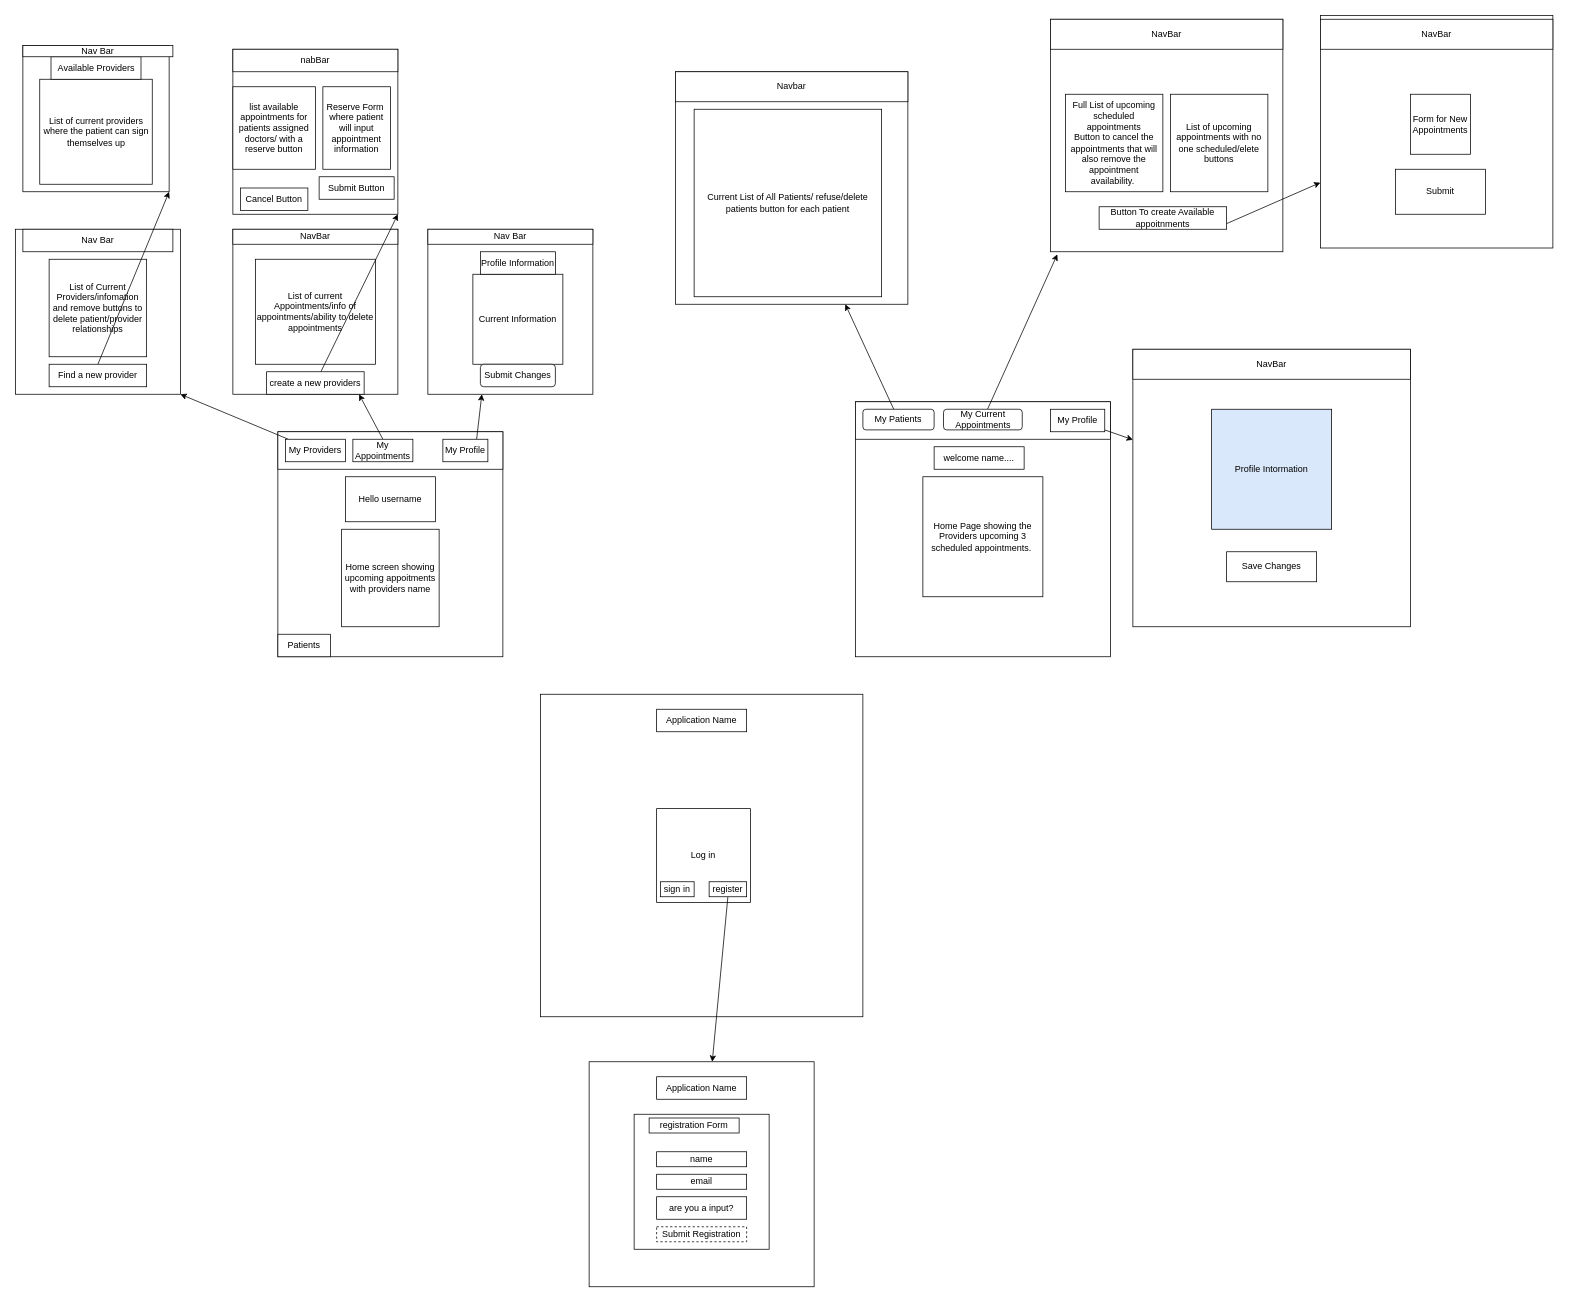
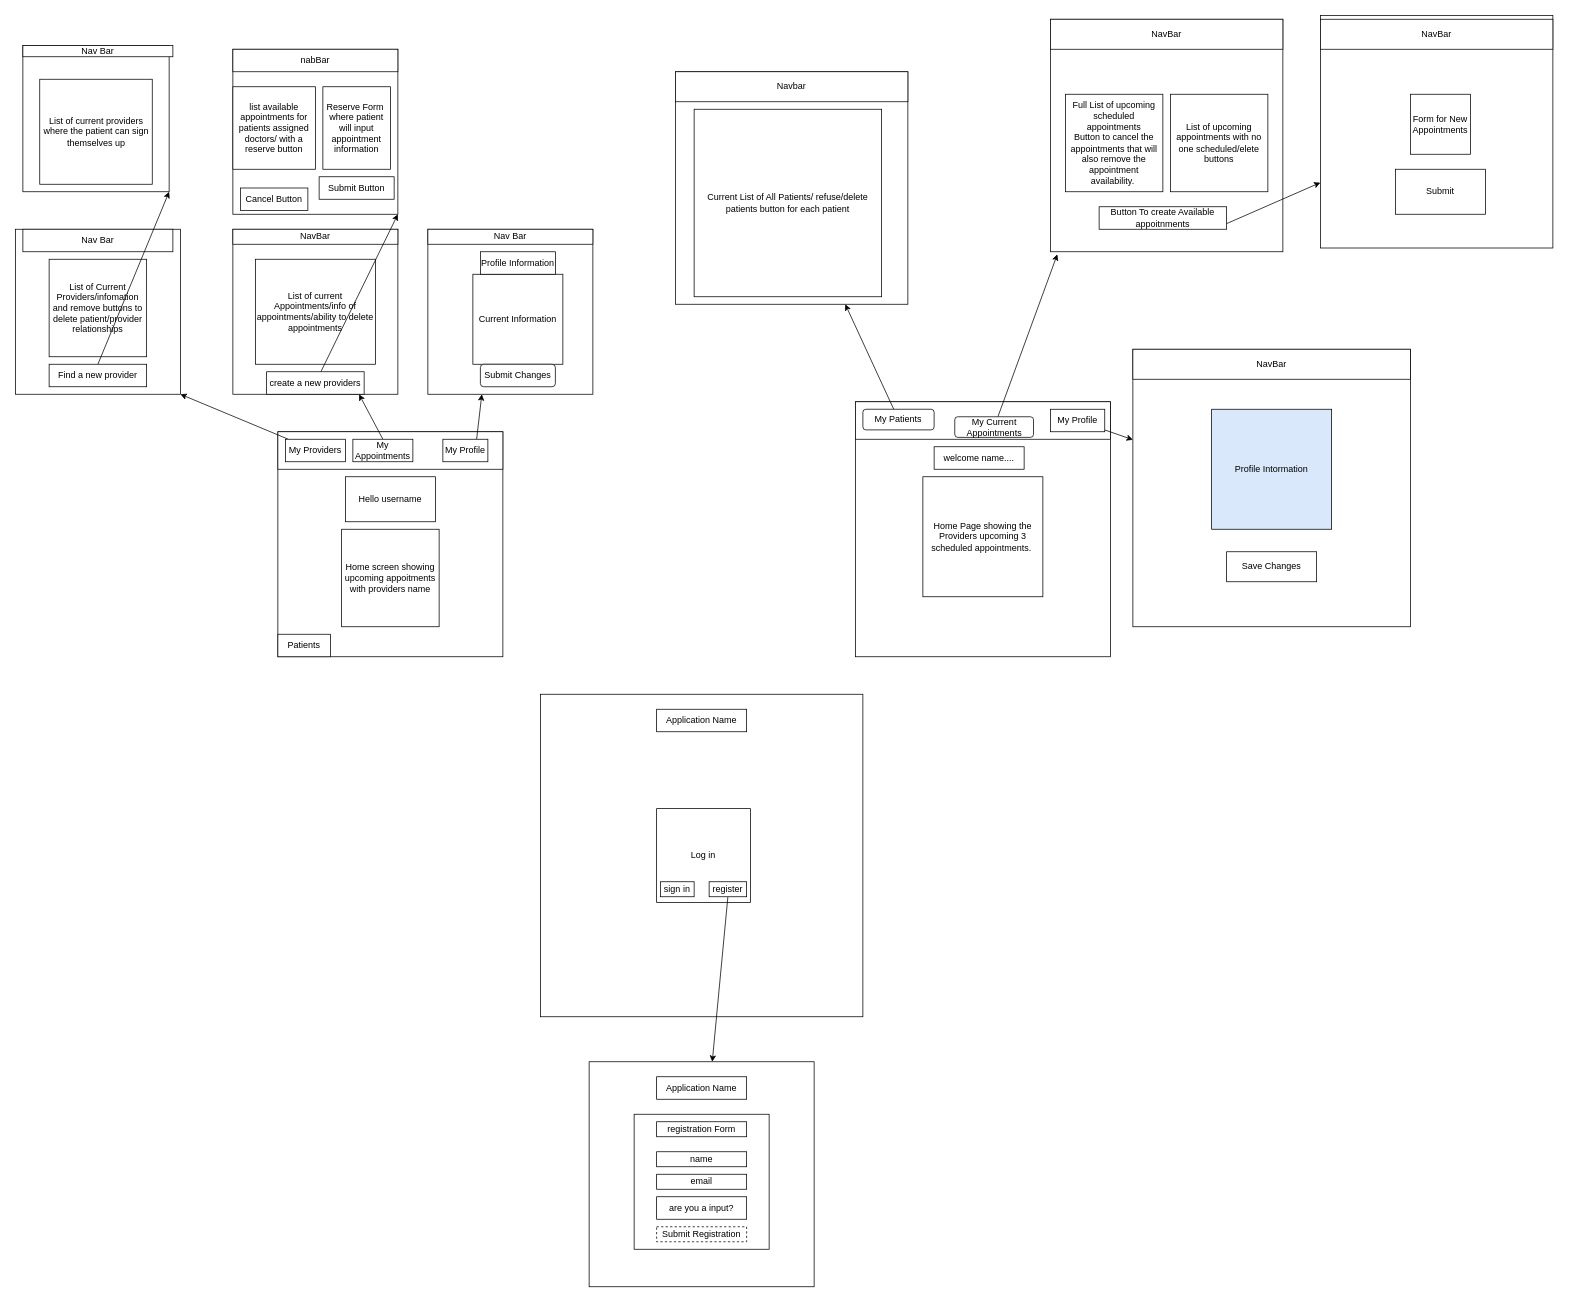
(96, 68) -> none
(983, 419) -> (994, 427)
(694, 1125) -> (702, 1129)
